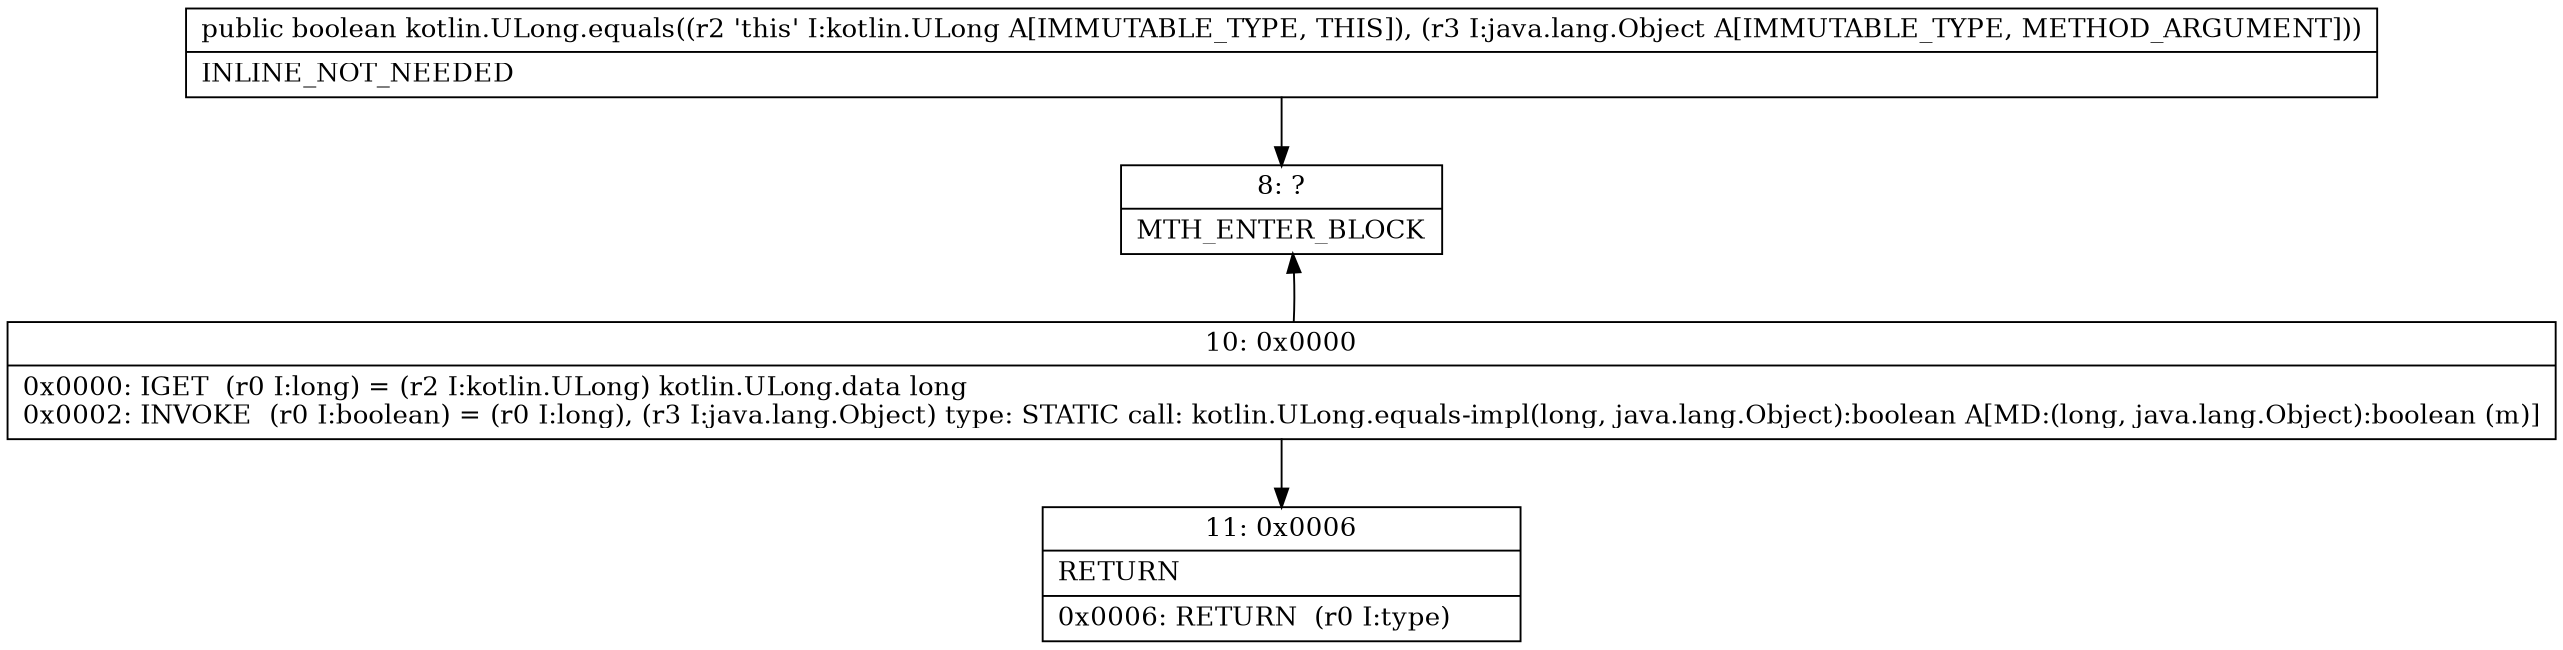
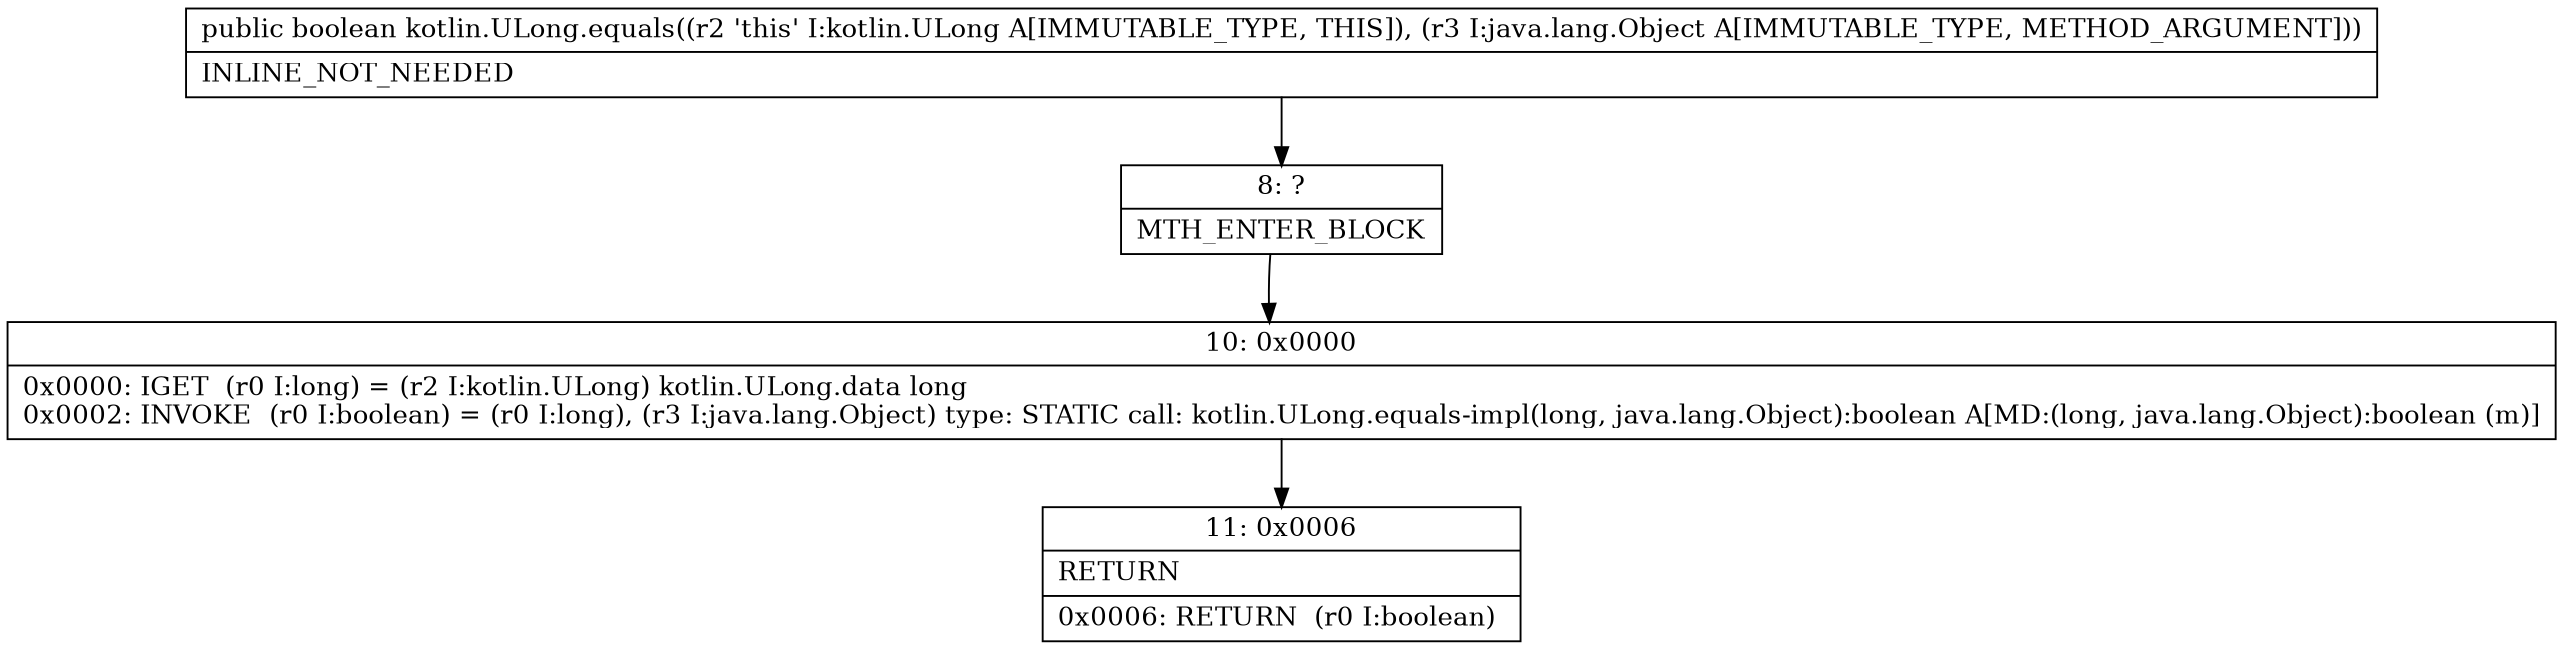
(1294, 298) -> (1269, 279)
(1259, 618) -> (1282, 618)
